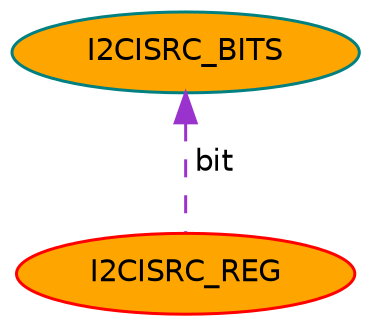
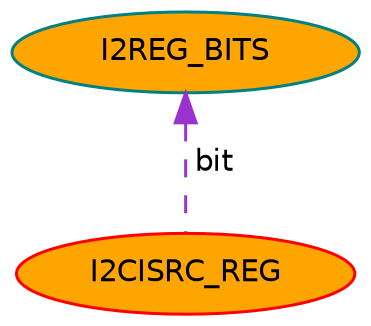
(186, 52) -> (186, 52)
